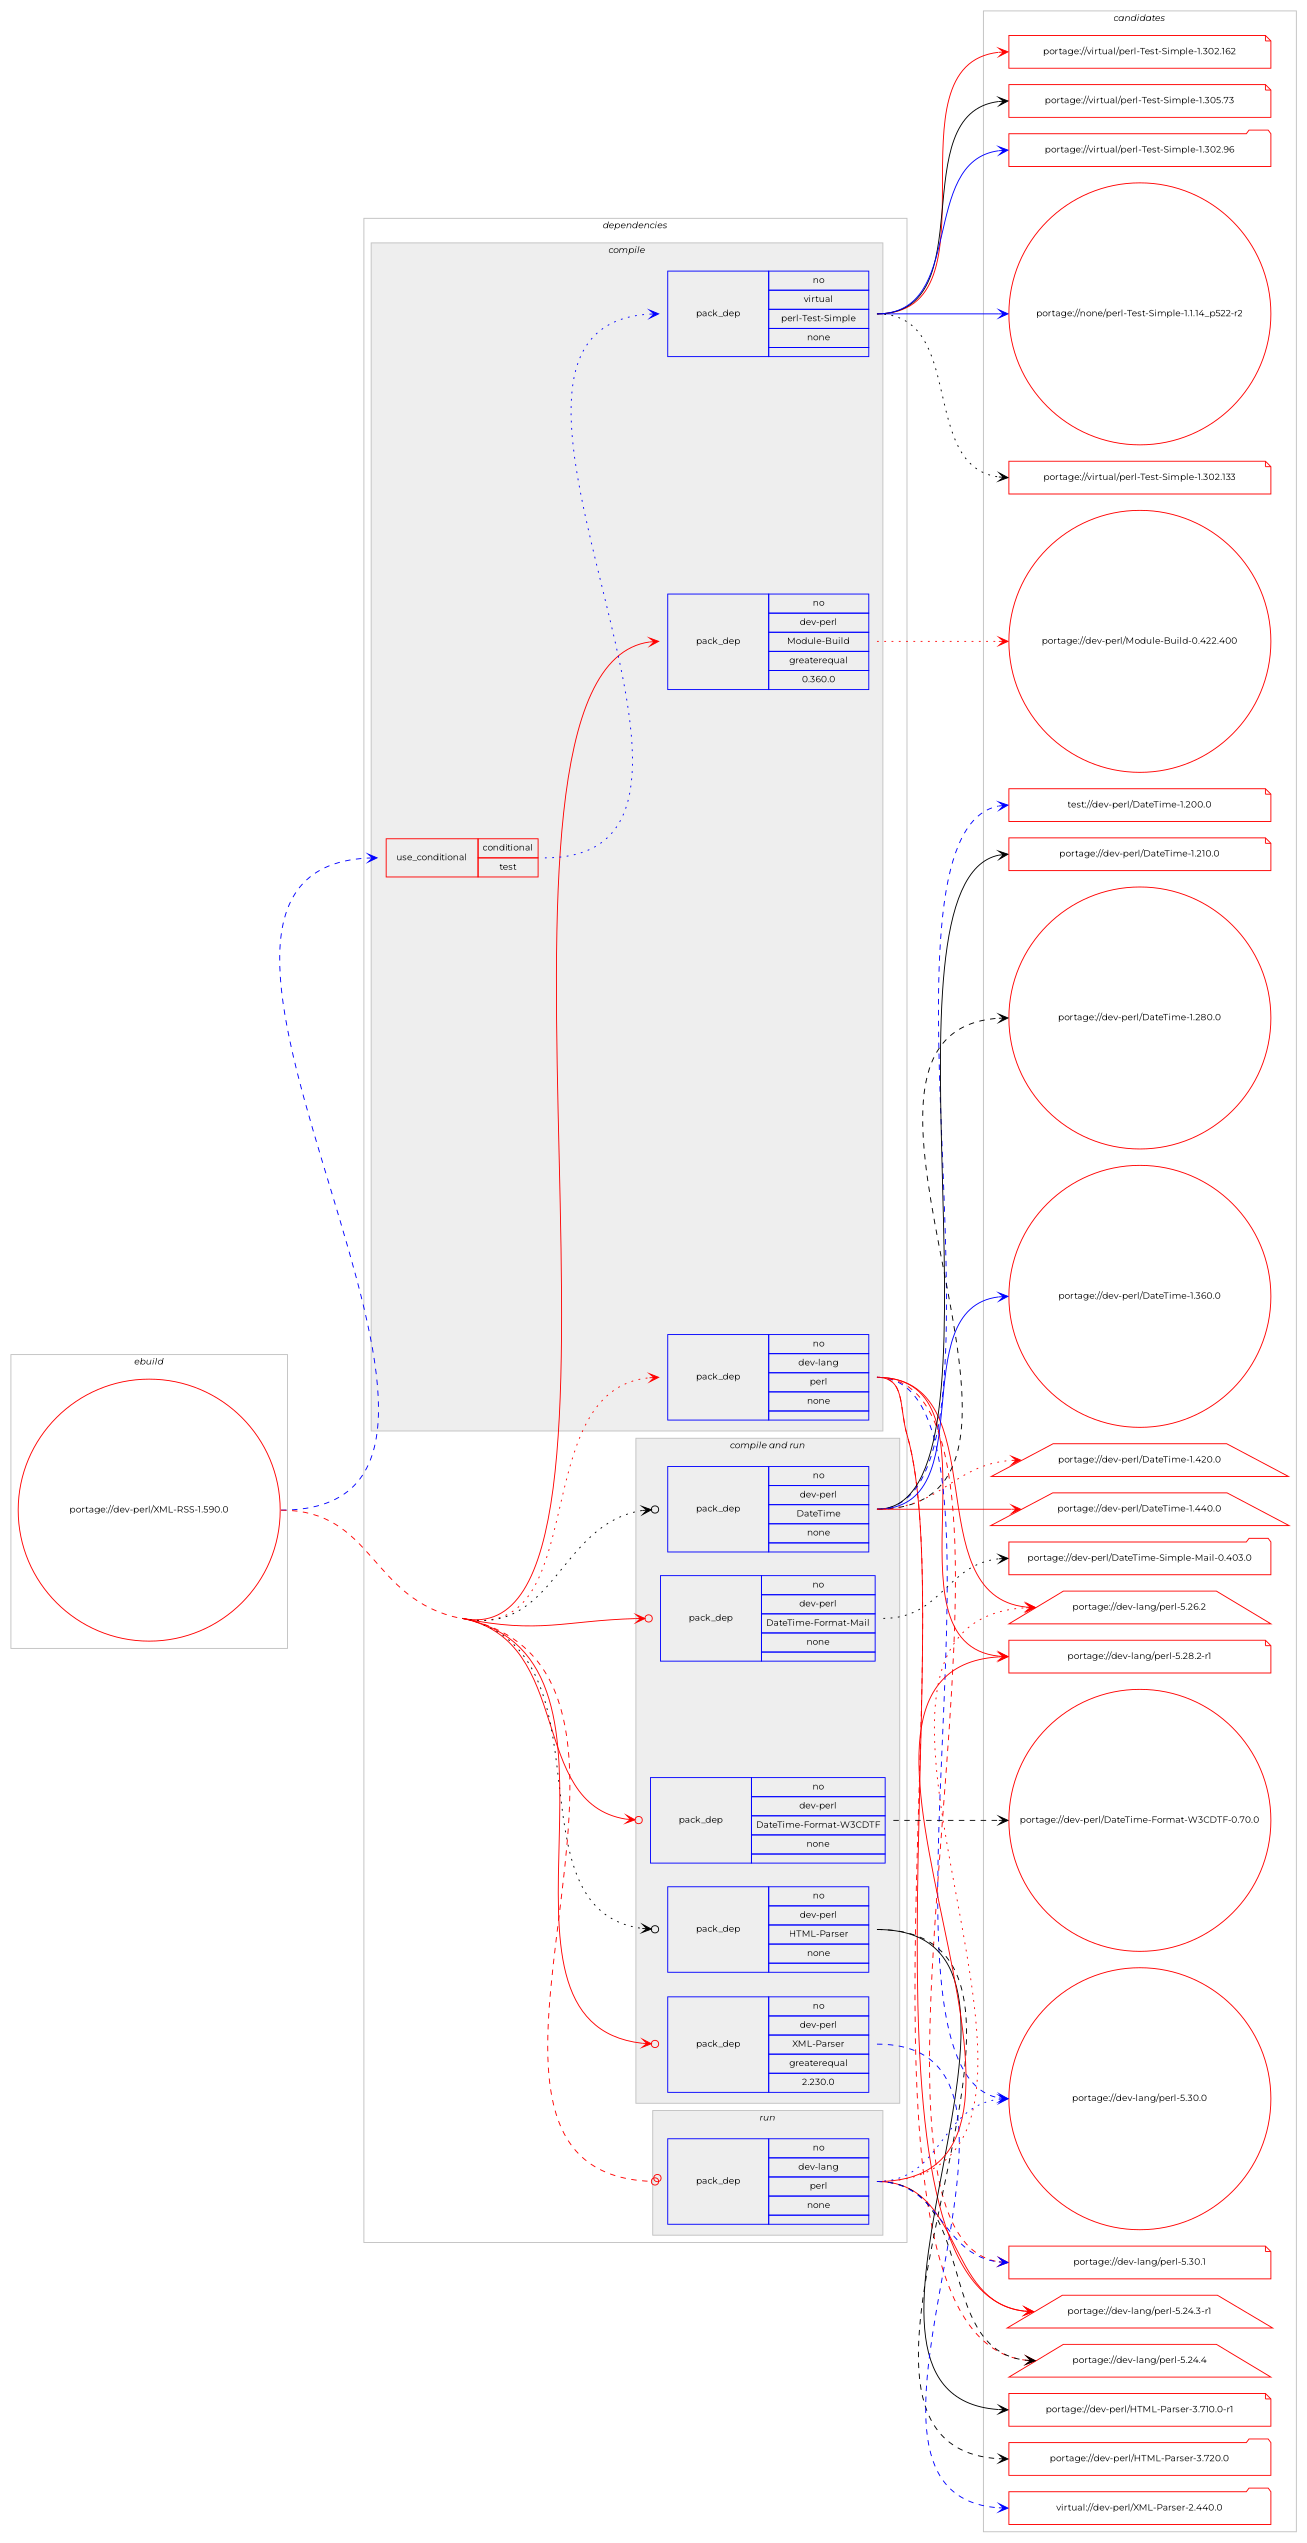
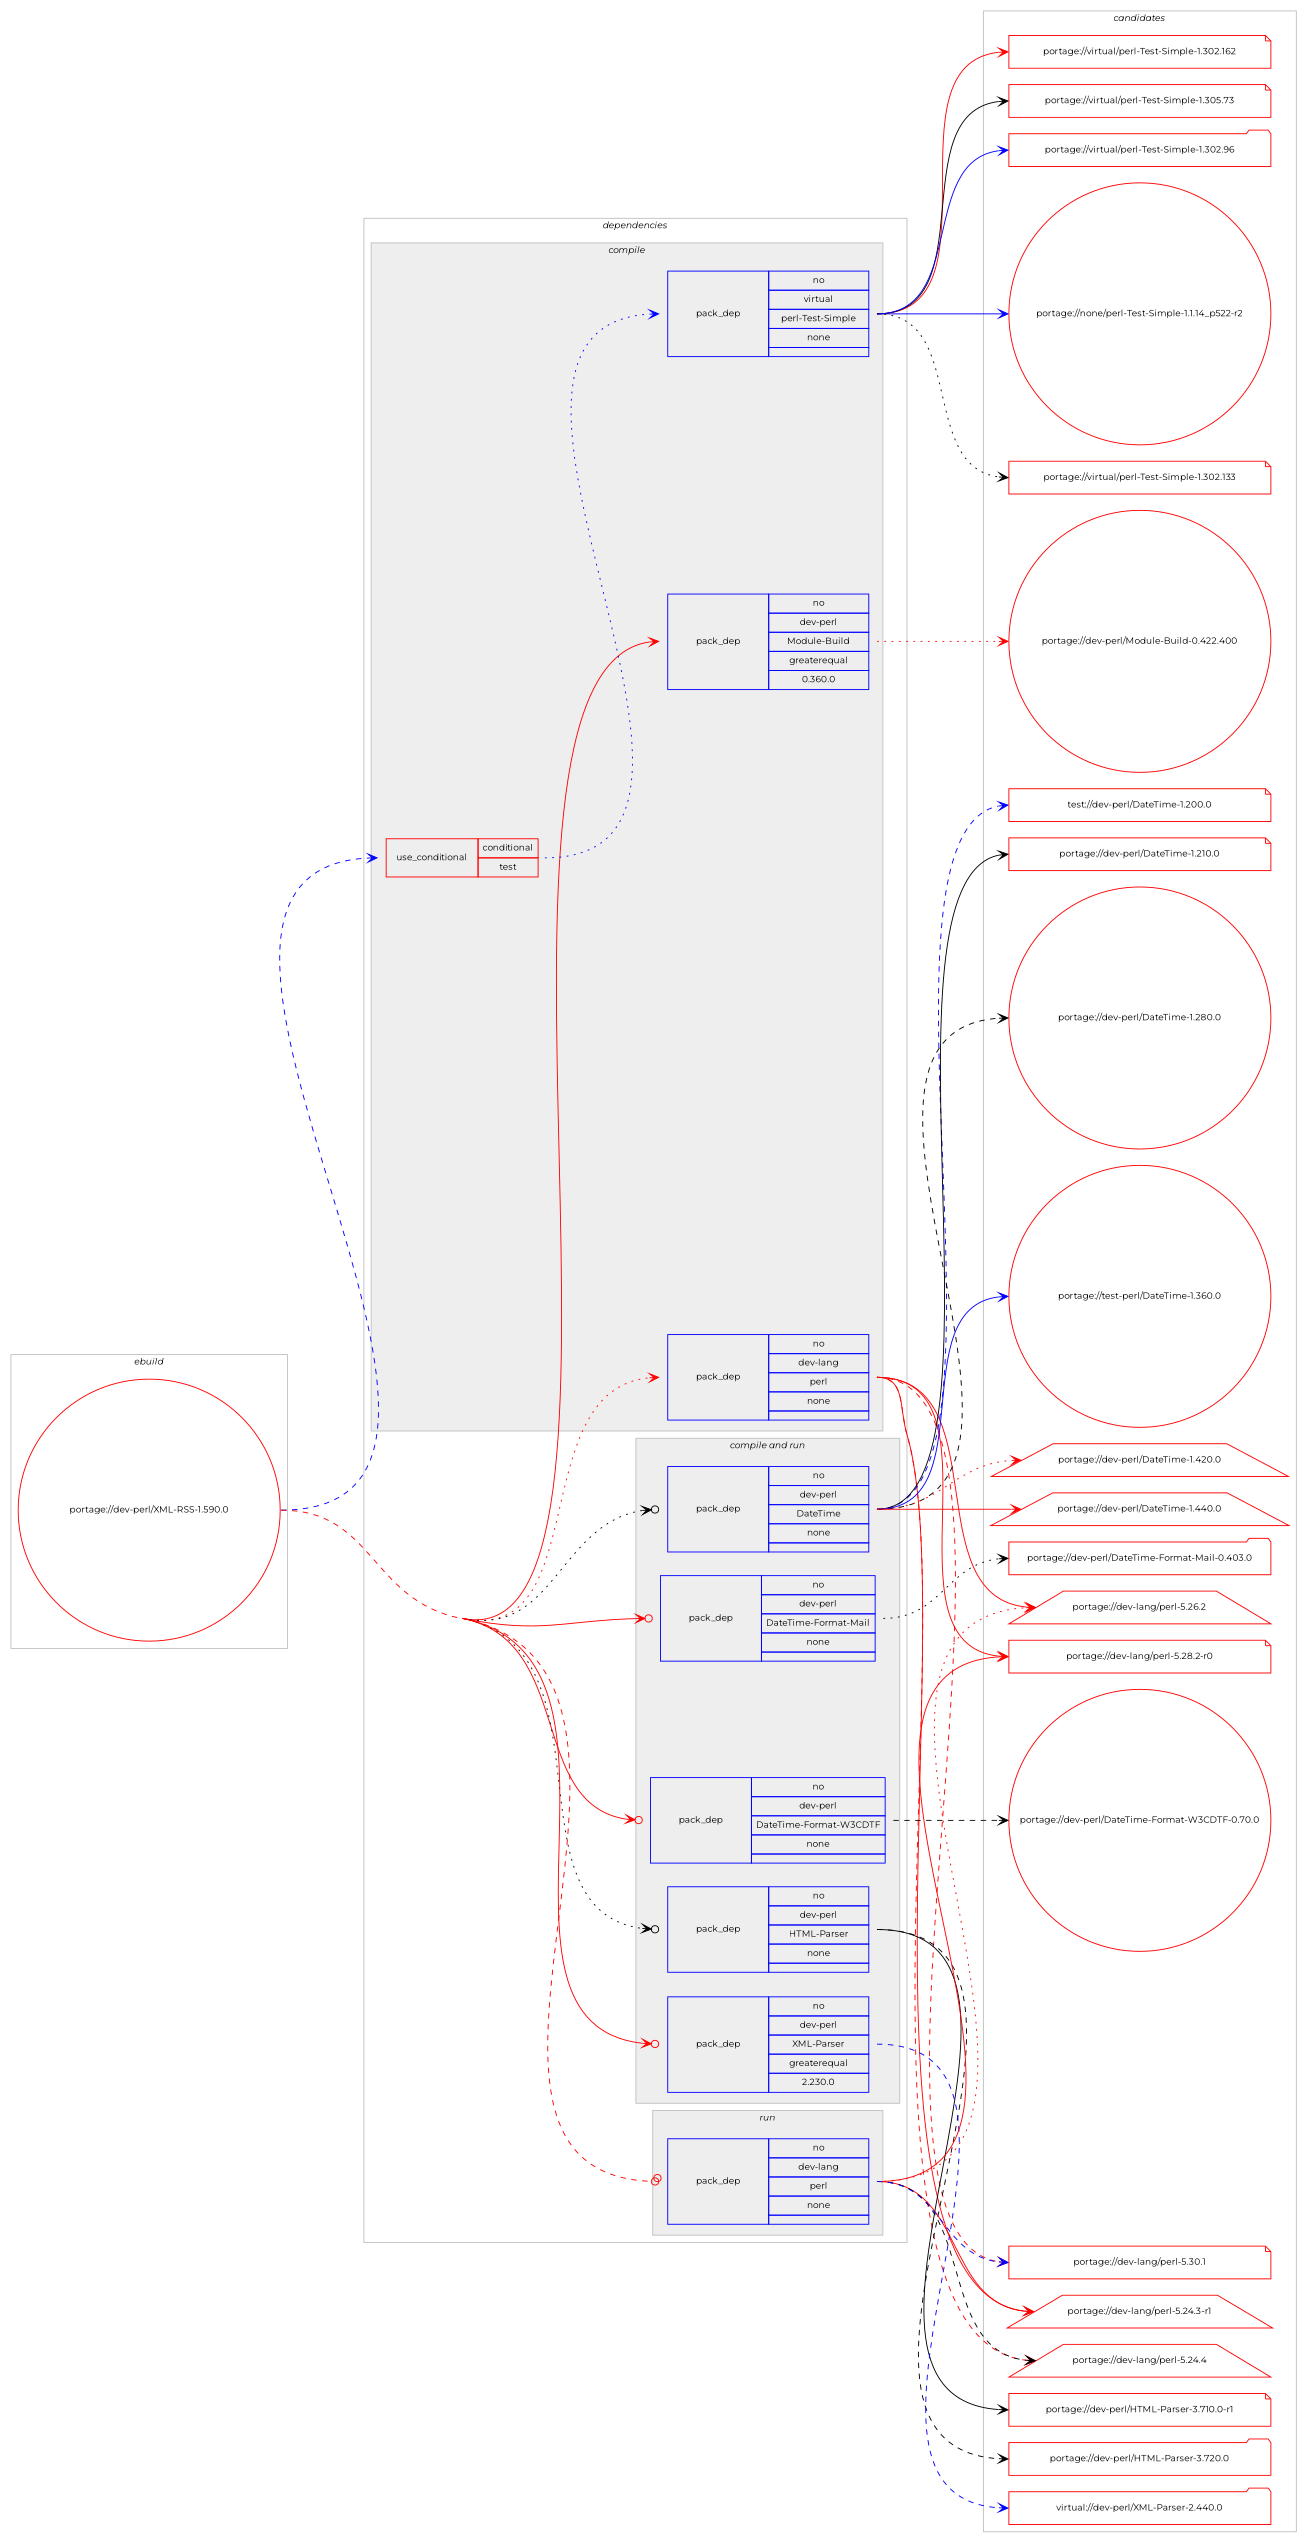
(1140, 1296) -> (1140, 1296)
(1140, 1558) -> (1140, 1558)
(1140, 1657) -> (1140, 1657)
(1140, 2099) -> none
